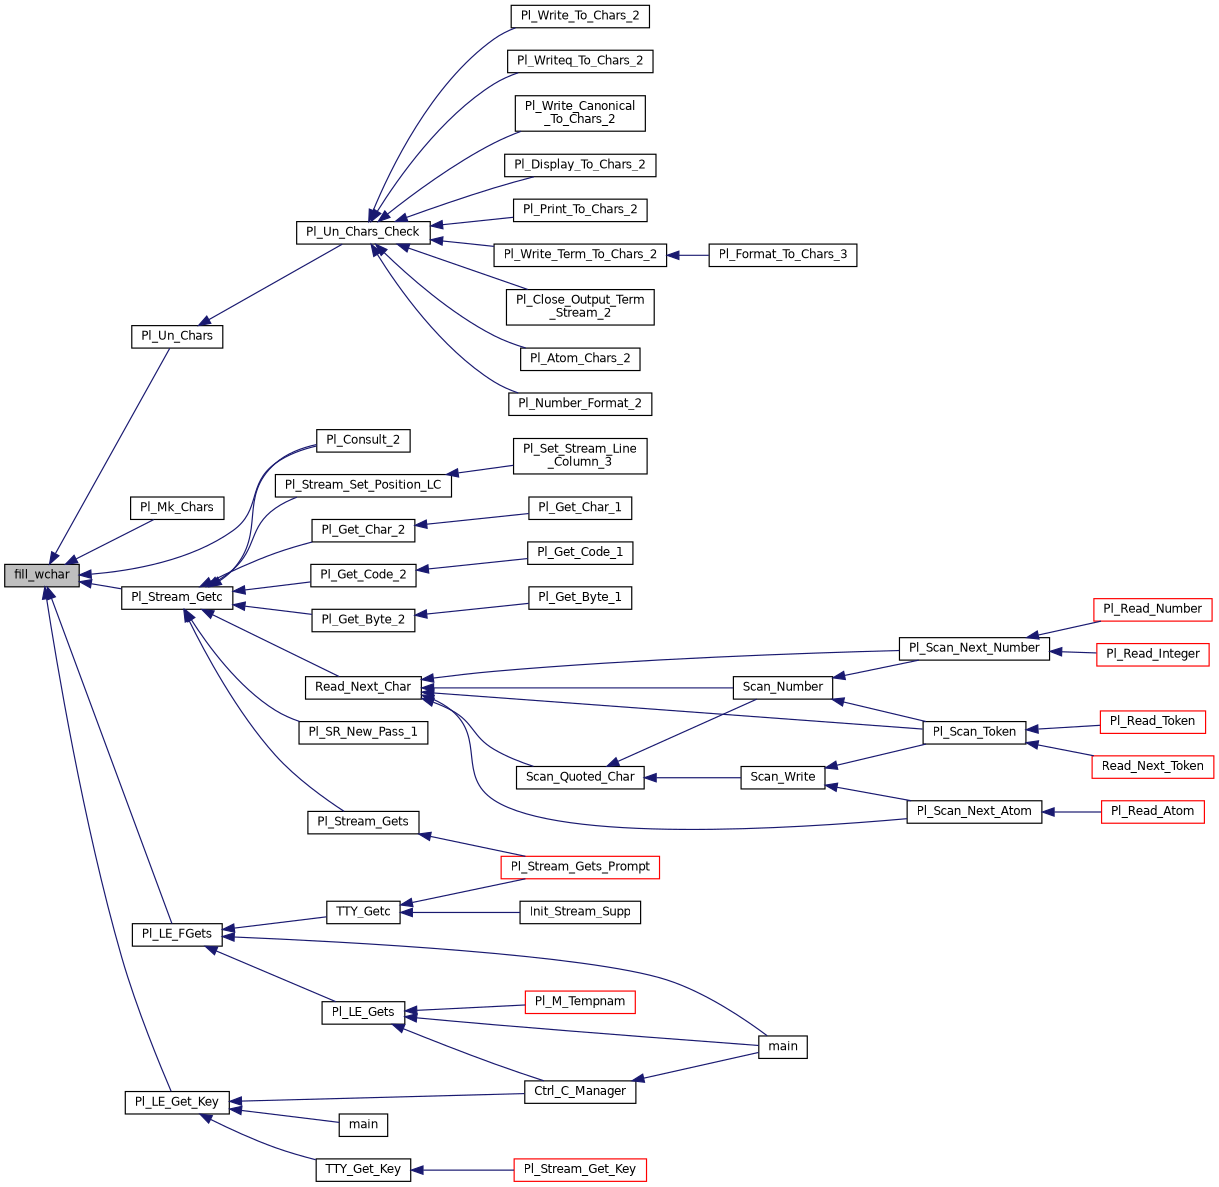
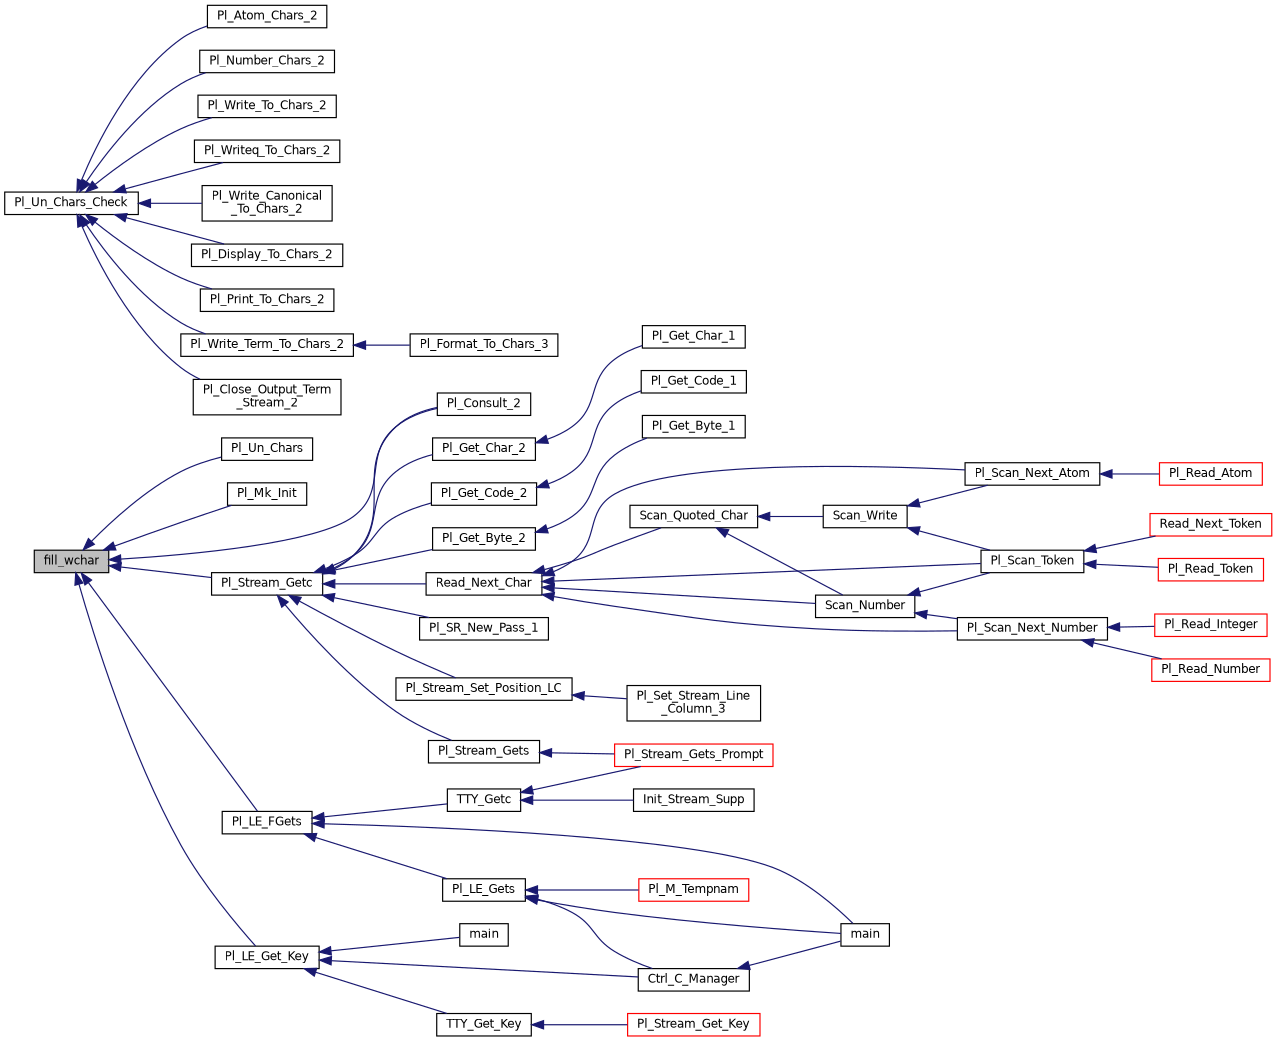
(276, 282) -> none
(580, 404) -> (267, 61)
(177, 508) -> (267, 494)
